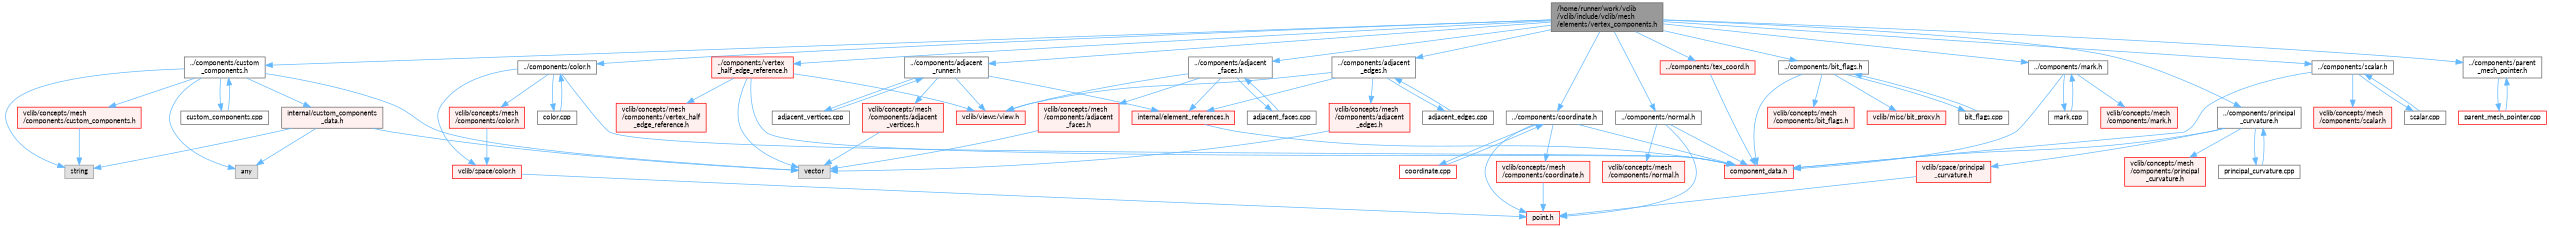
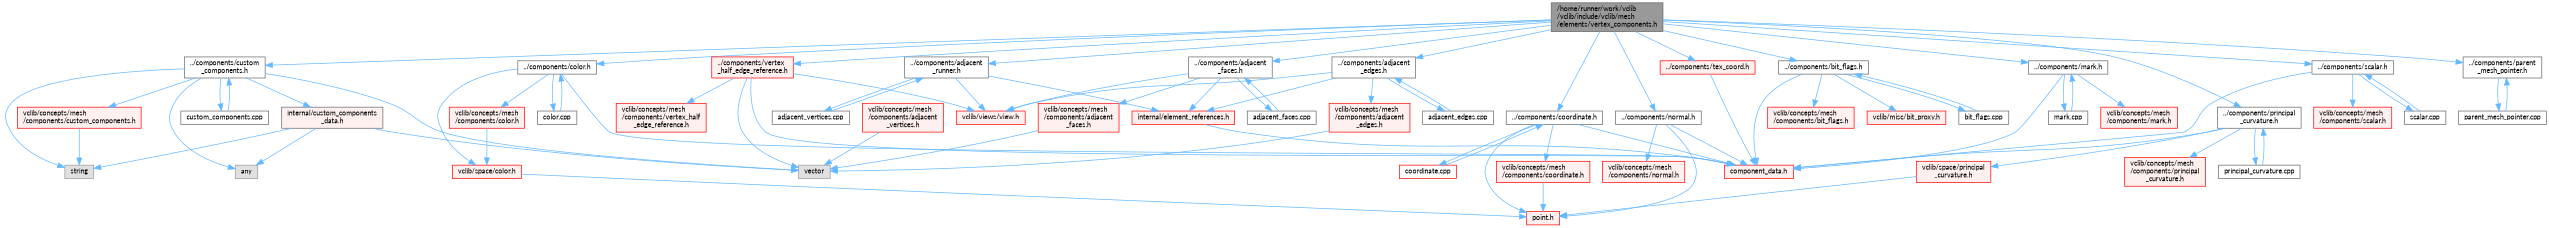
(929, 88) -> none
(2502, 118) -> (2502, 118)
